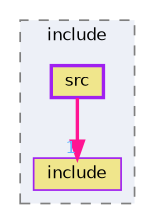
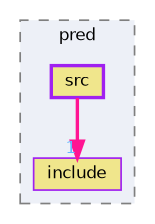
(77, 36) -> (77, 36)
